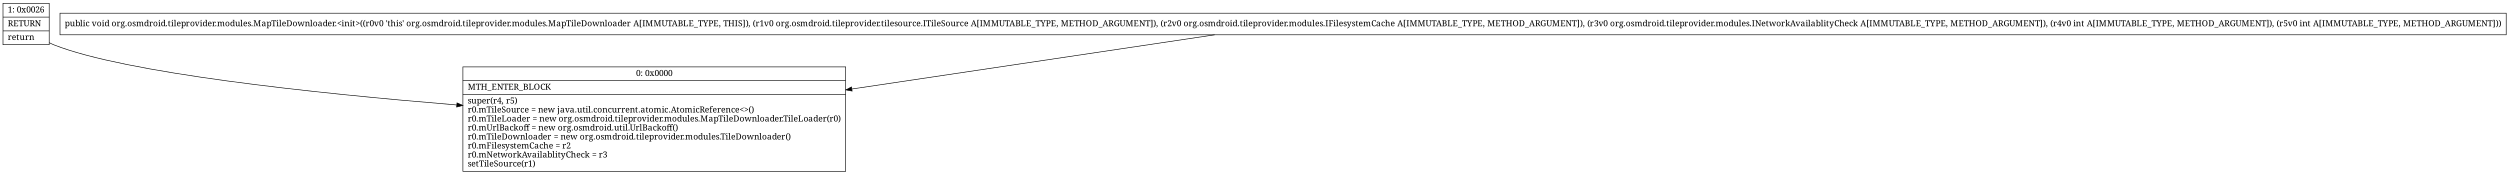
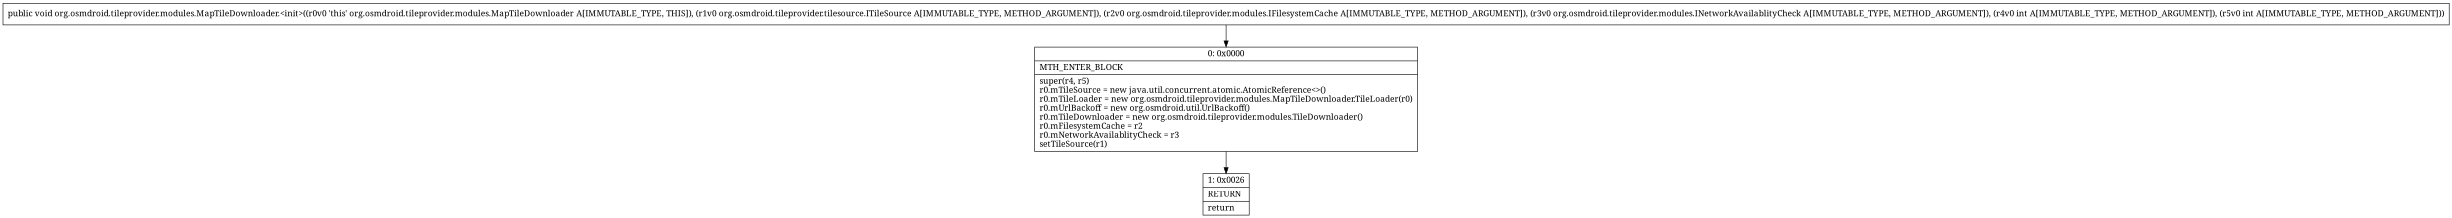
(251, 84) -> (1226, 160)
